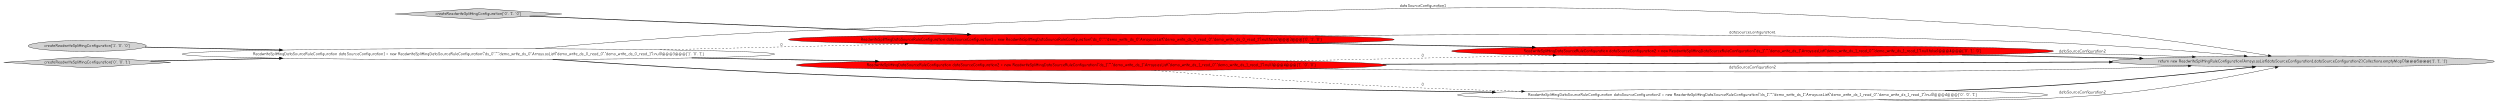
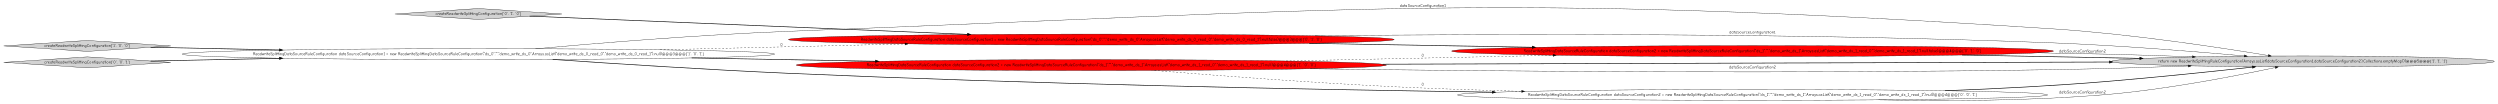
(87, 46) -> (87, 46)
